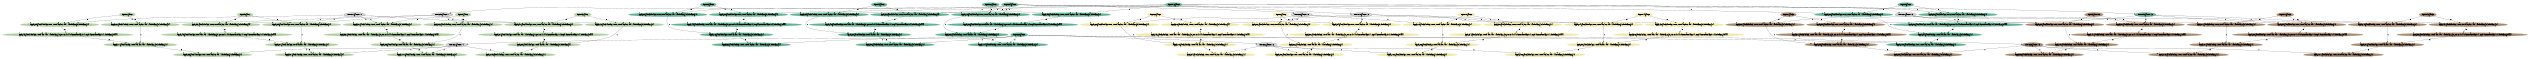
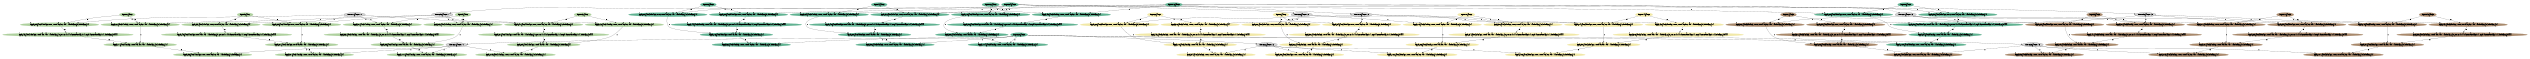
(2094, 15) -> (2095, 15)
(2145, 15) -> (2145, 15)
(2033, 45) -> (2033, 45)
